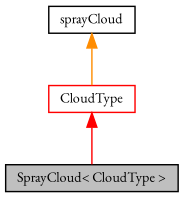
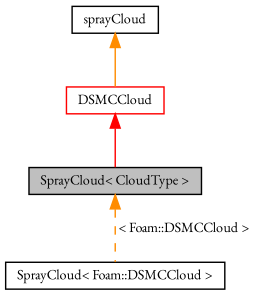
(92, 99) -> (115, 100)
none -> (115, 276)
